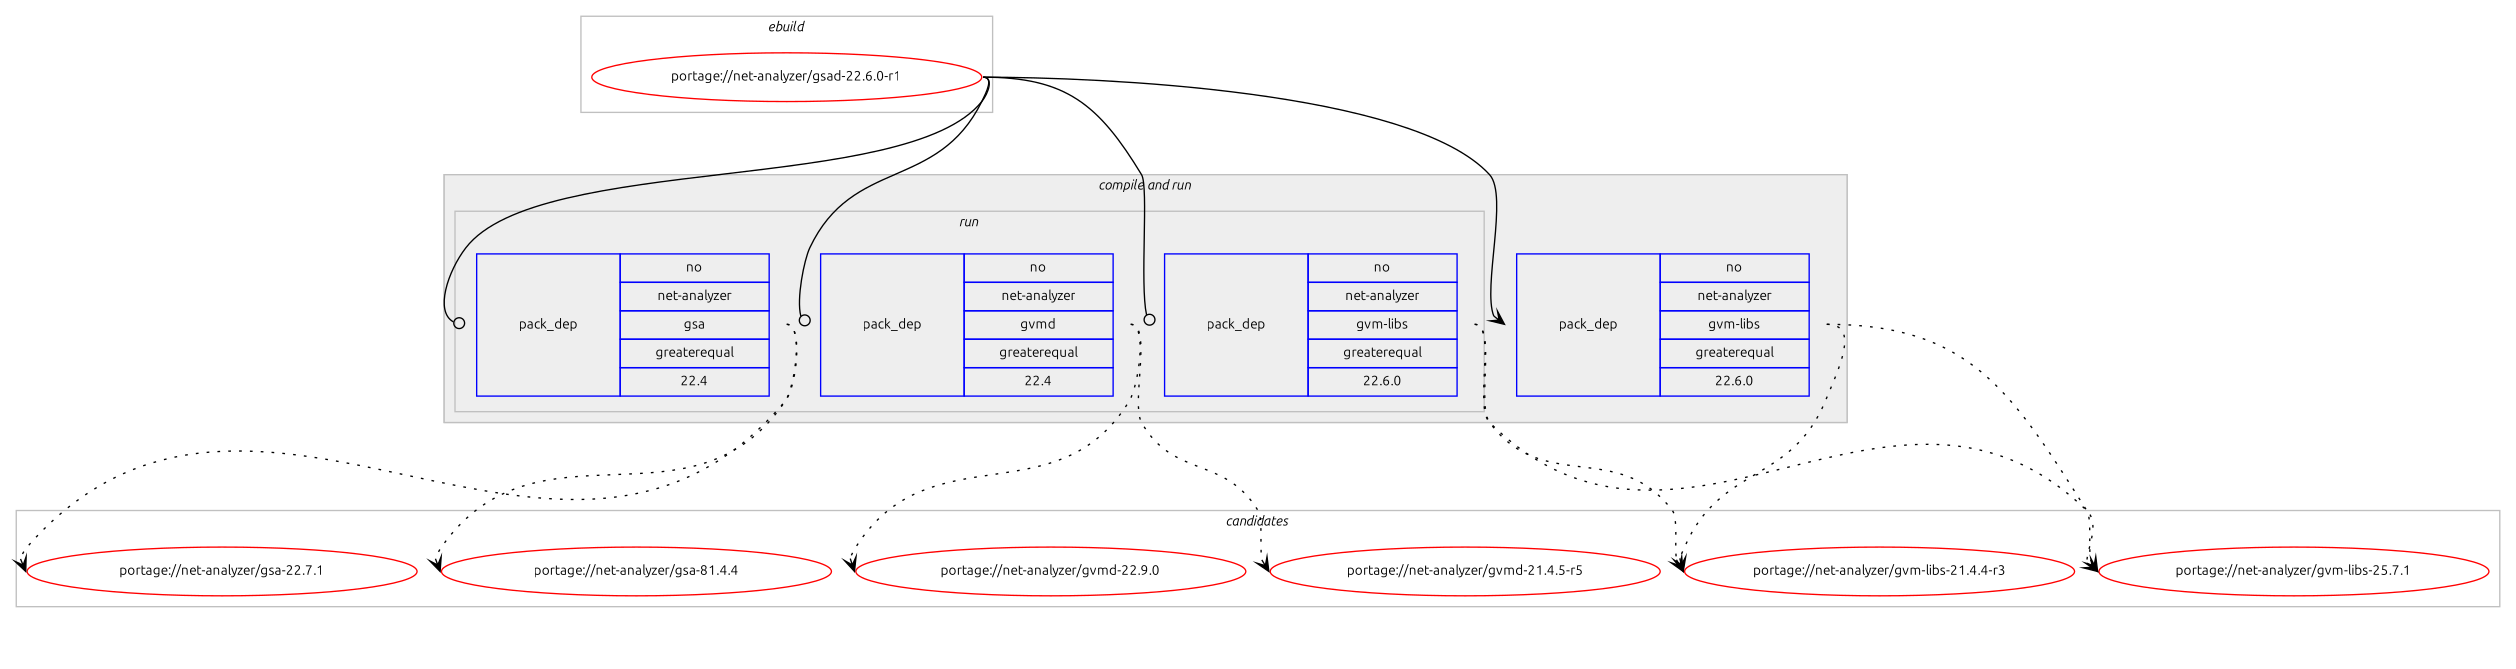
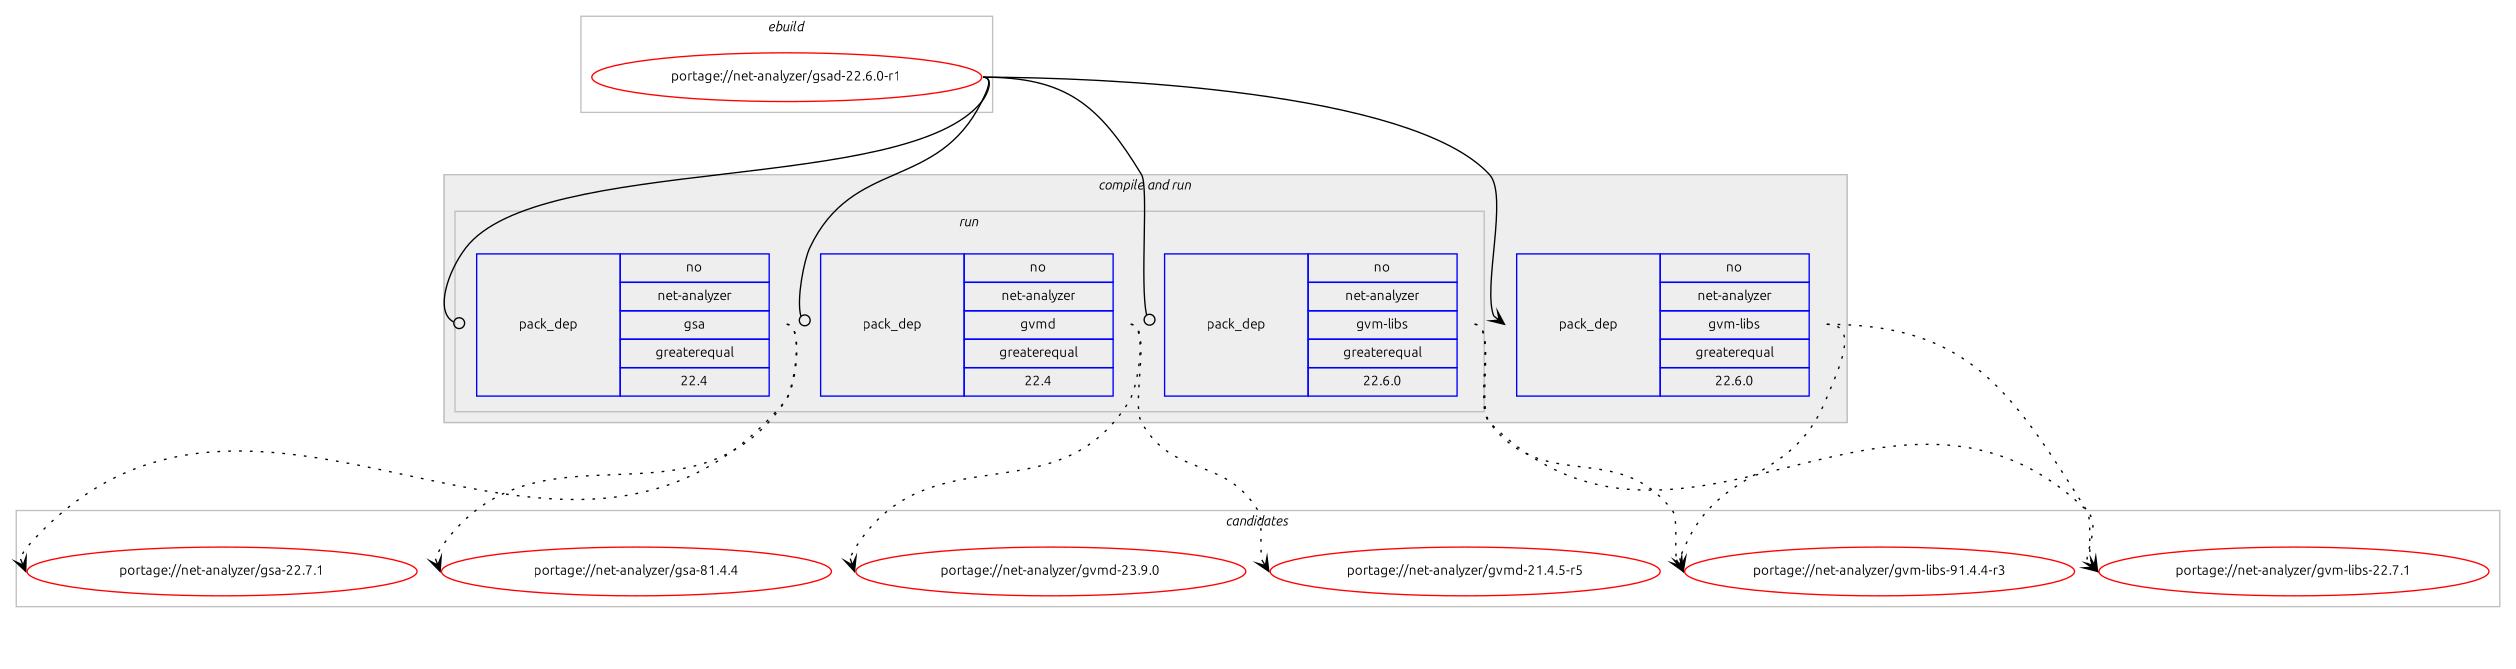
(1051, 571) -> (1051, 571)
(1880, 571) -> (1880, 571)
(2294, 571) -> (2294, 571)
